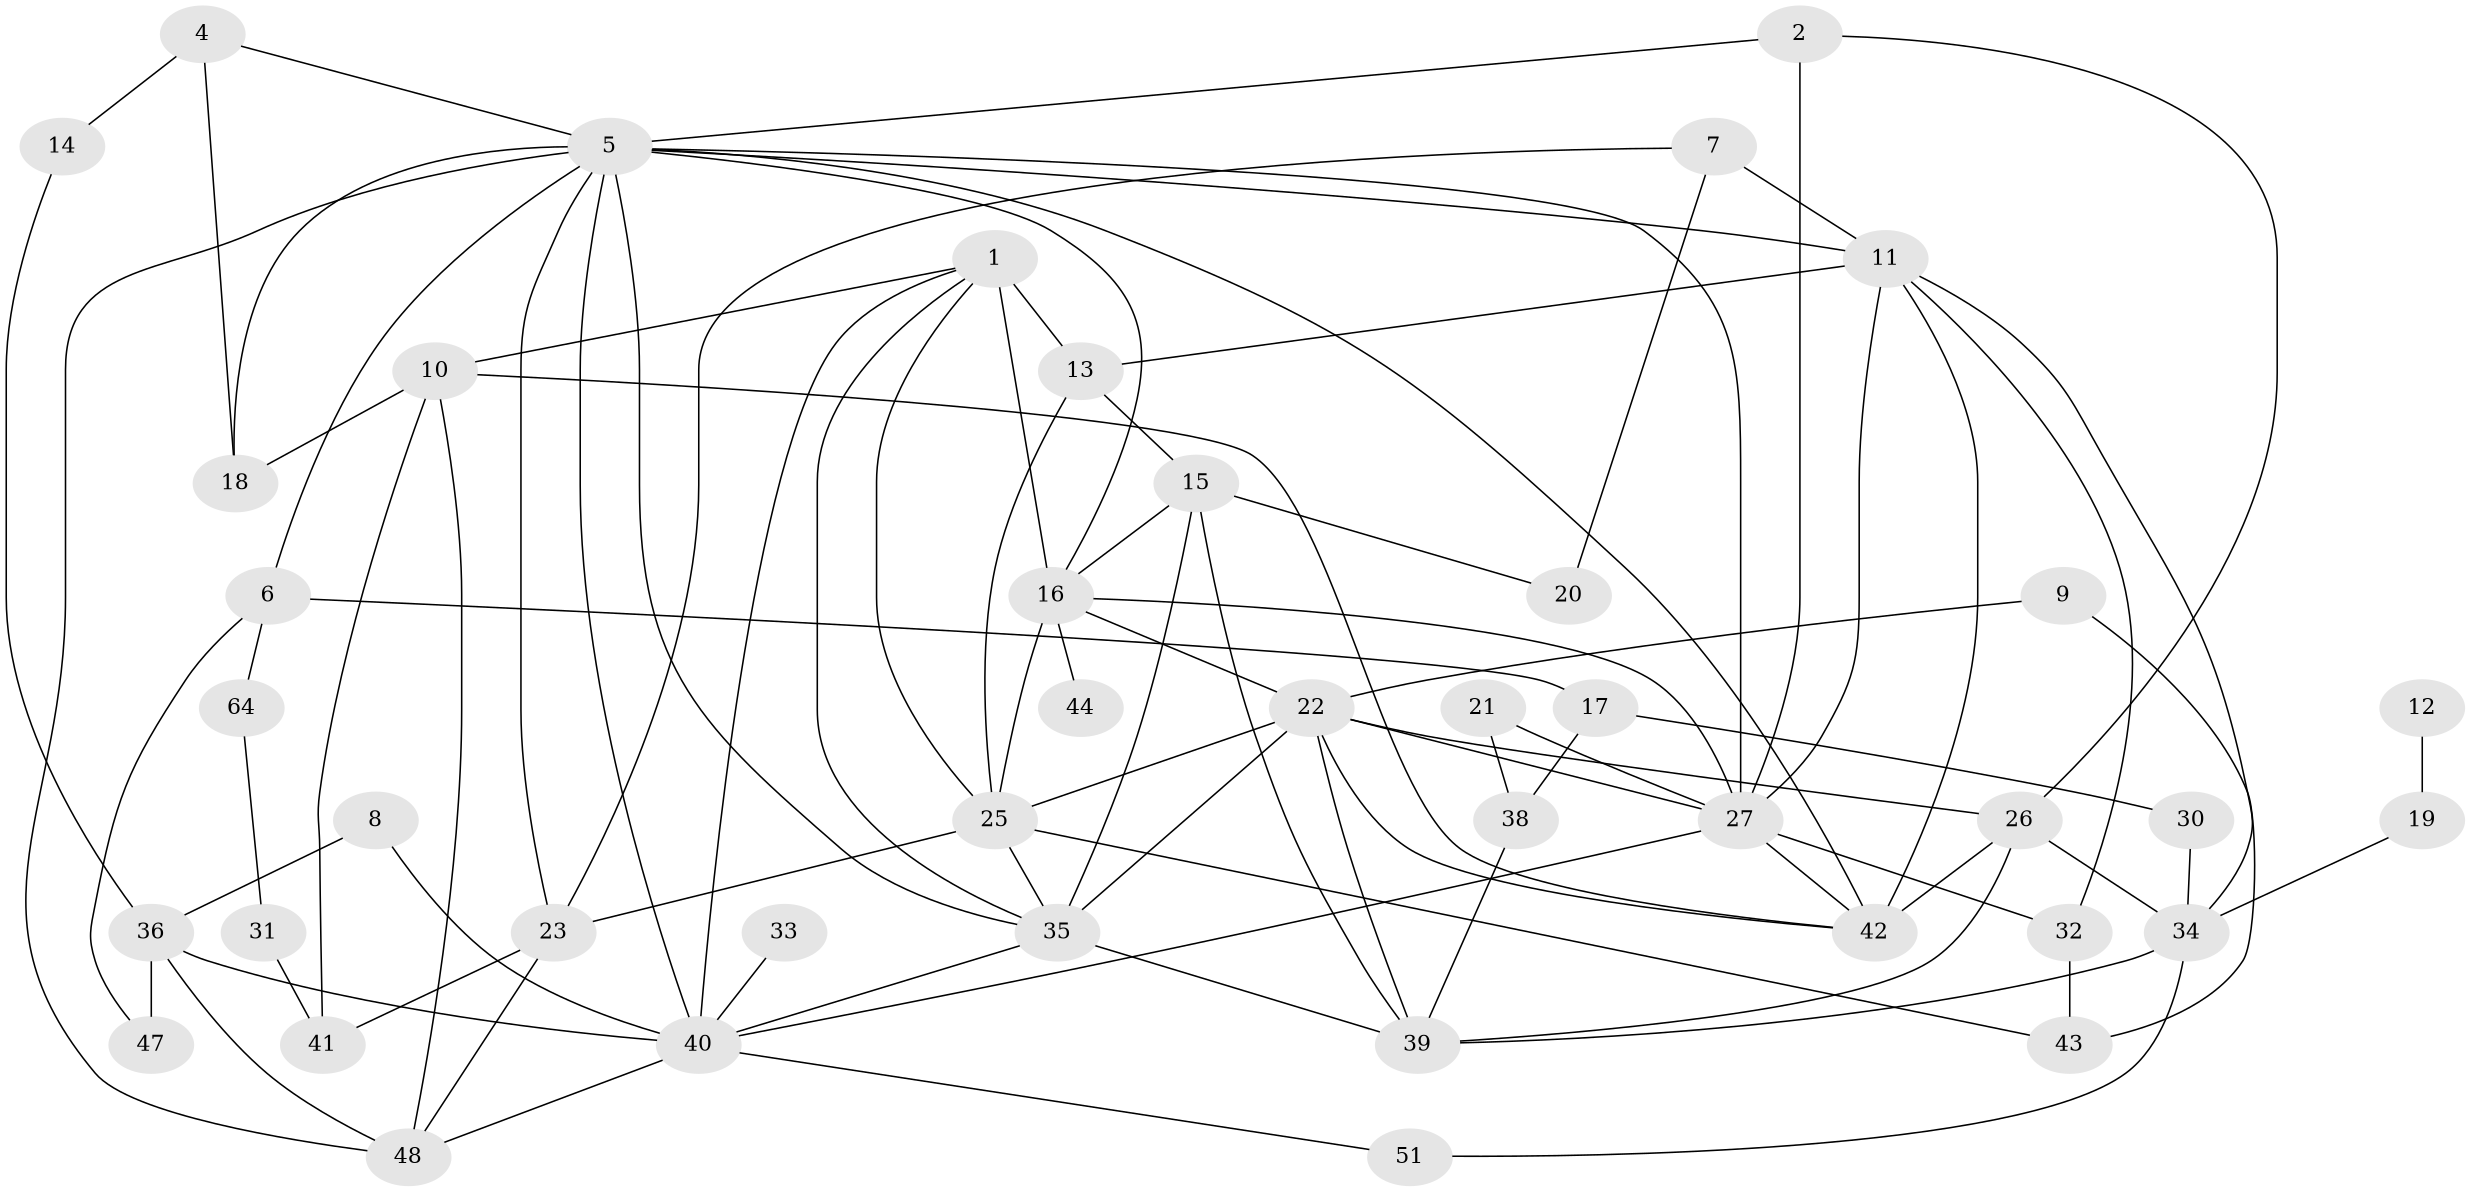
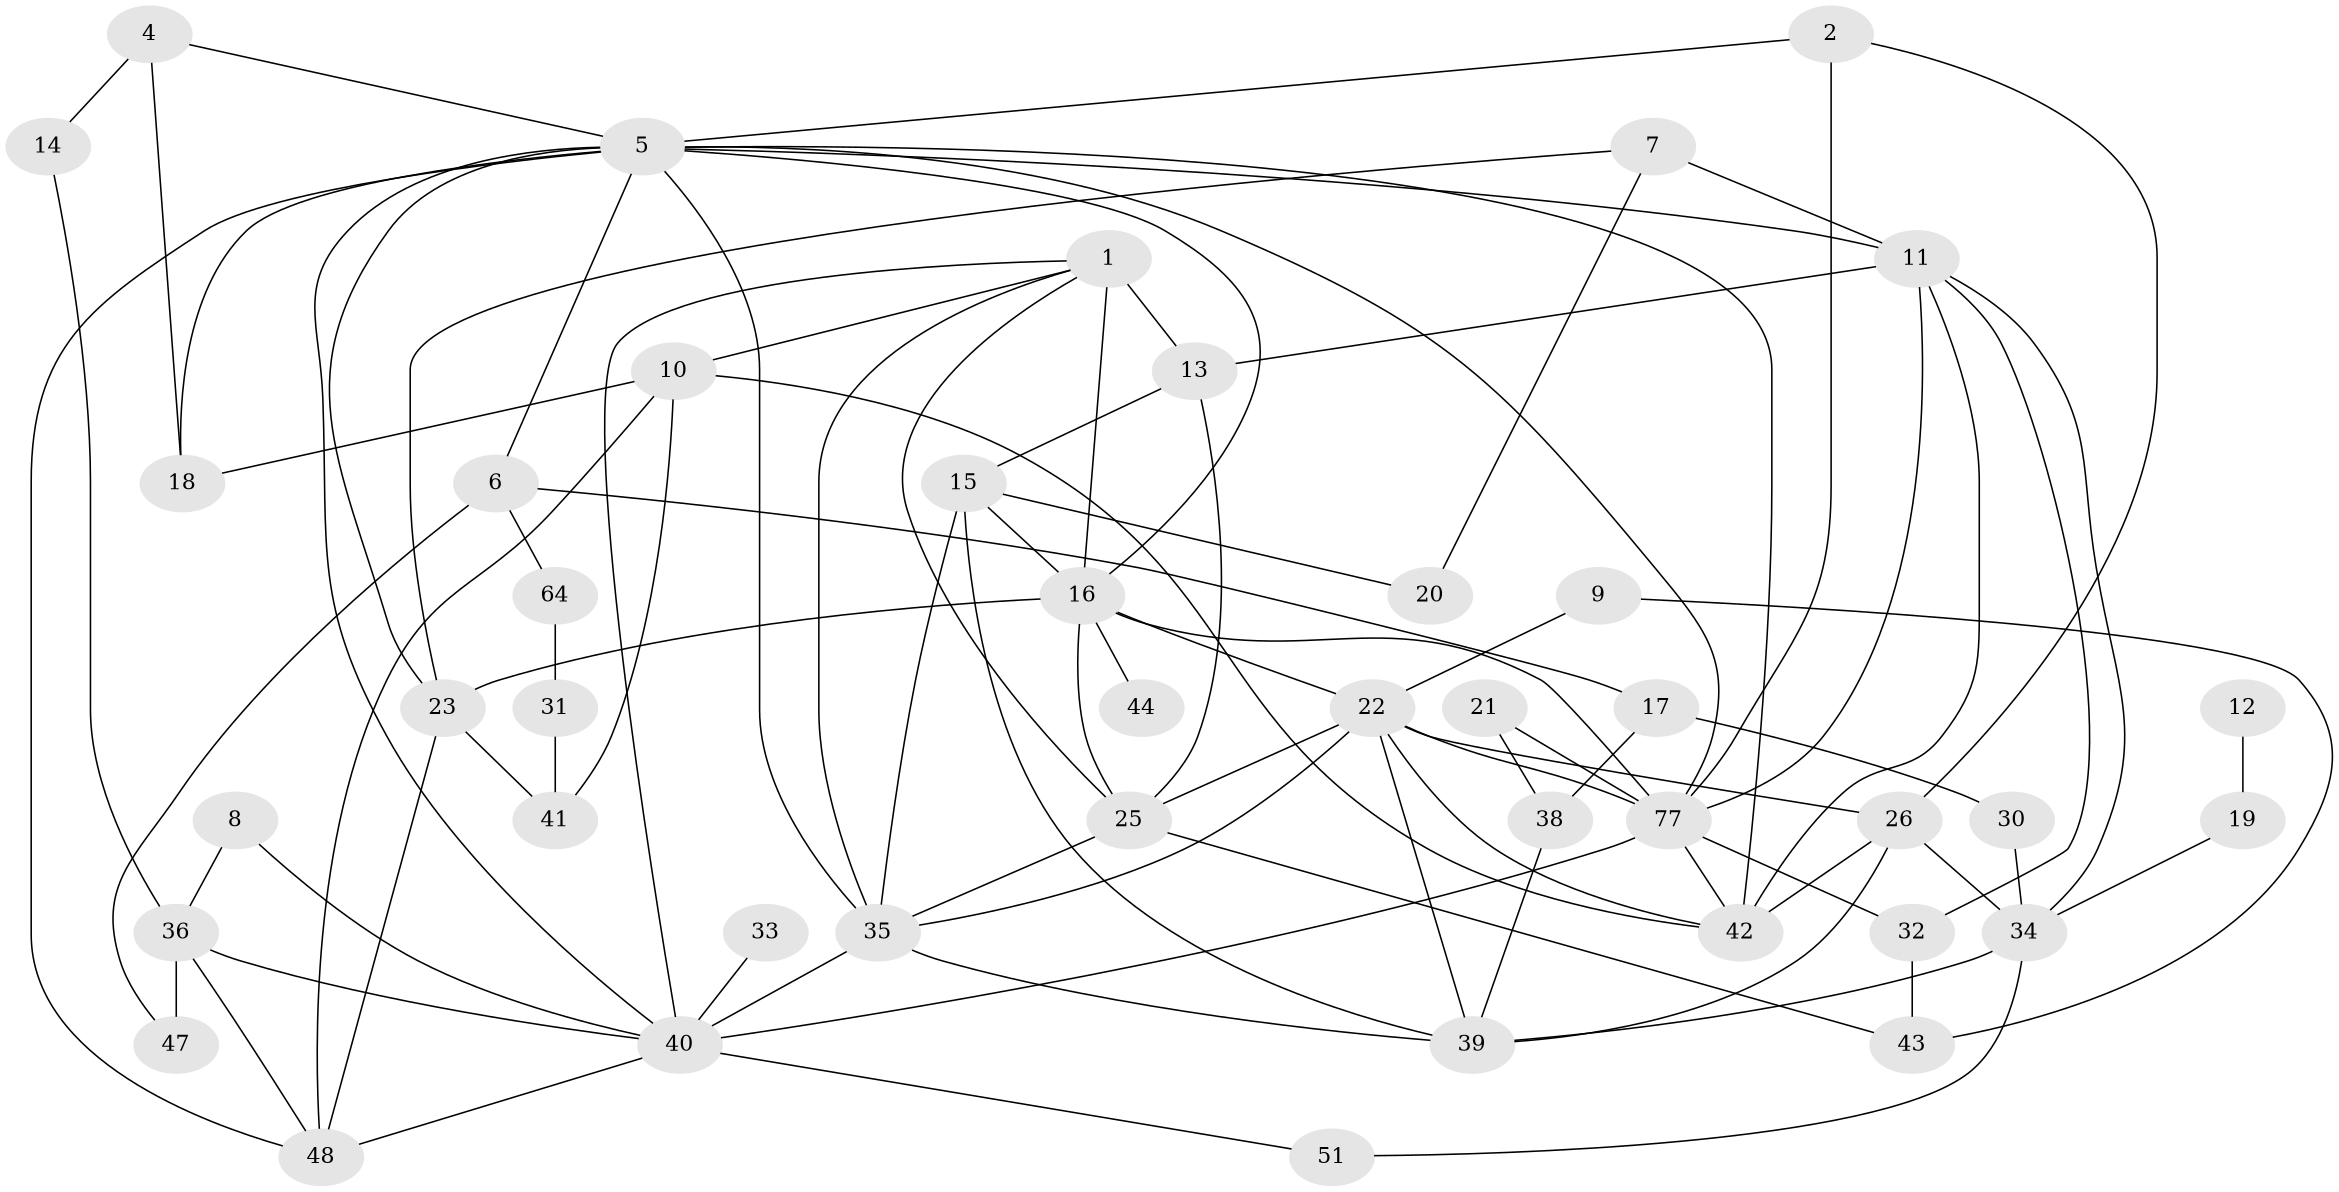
(1741, 820) -> (1669, 820)
(774, 877) -> (740, 628)
